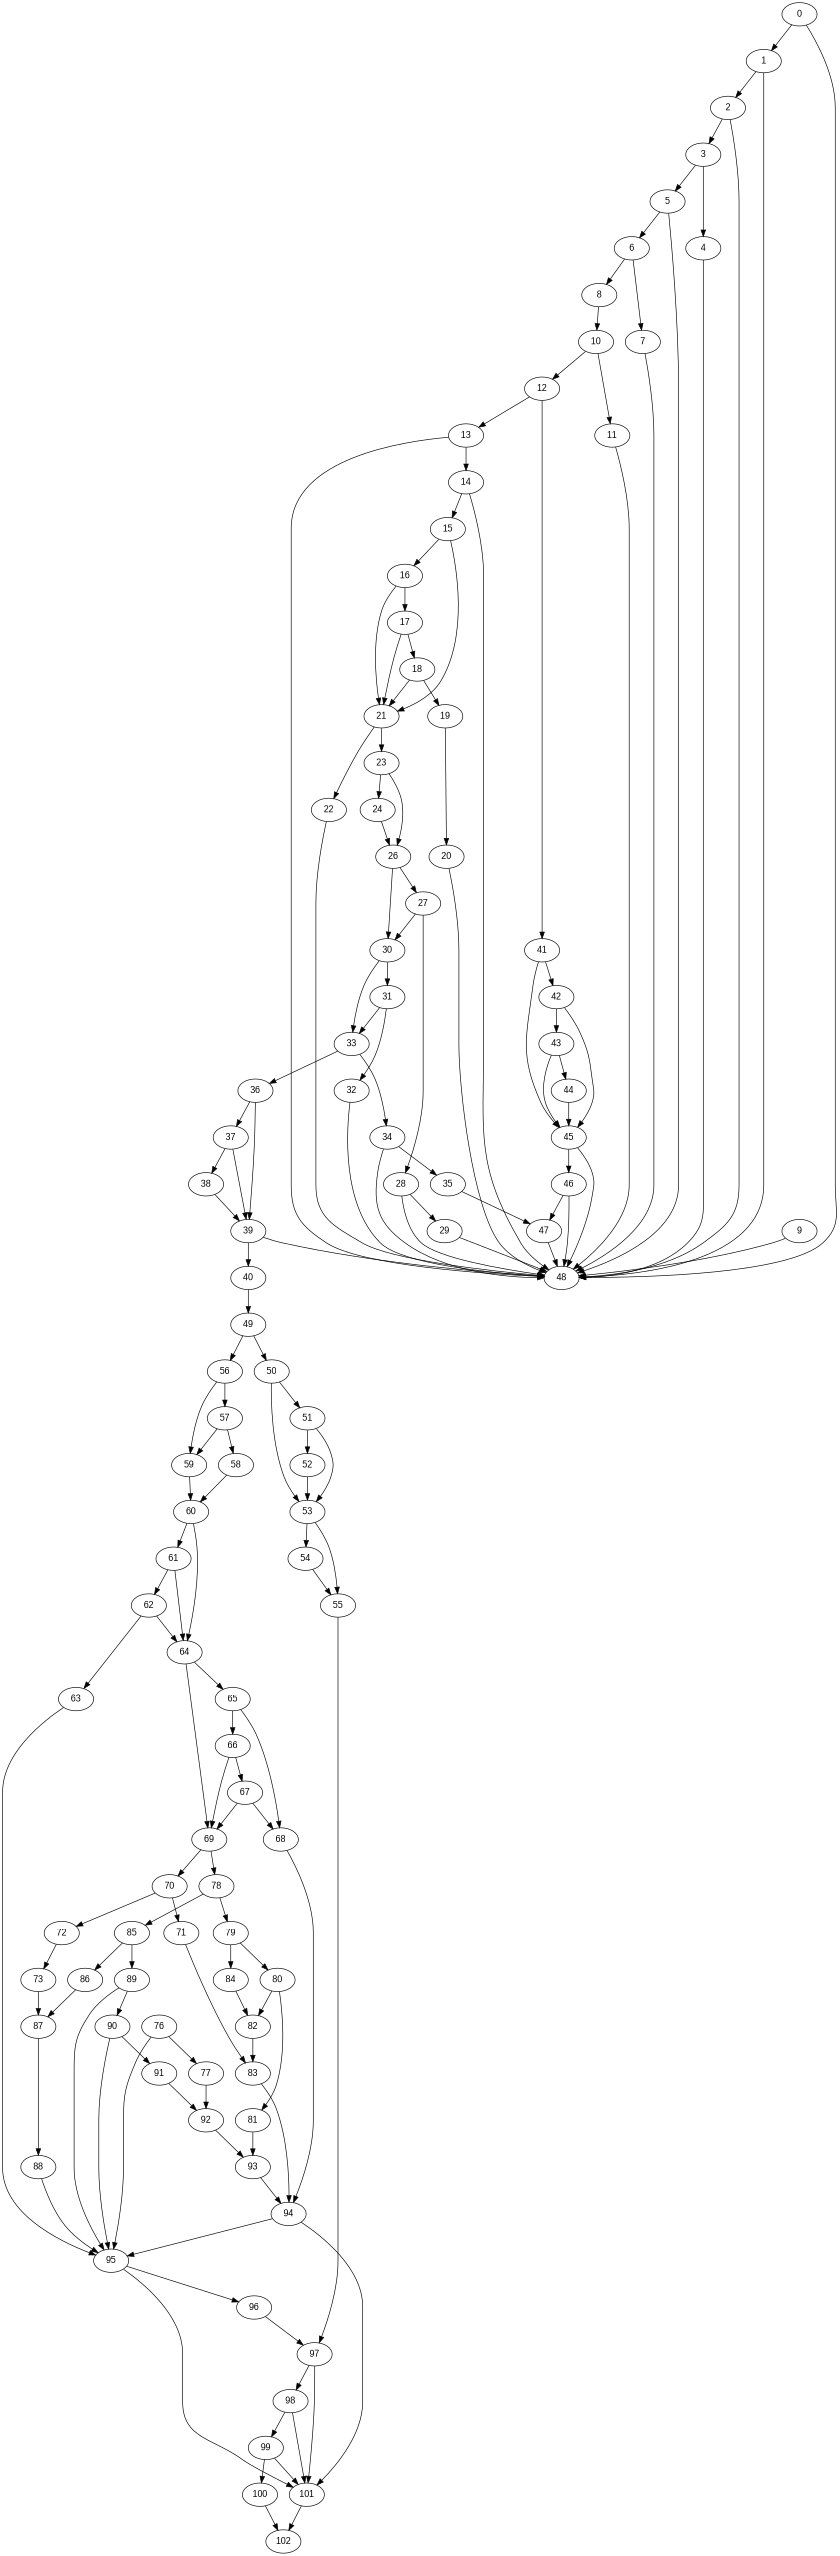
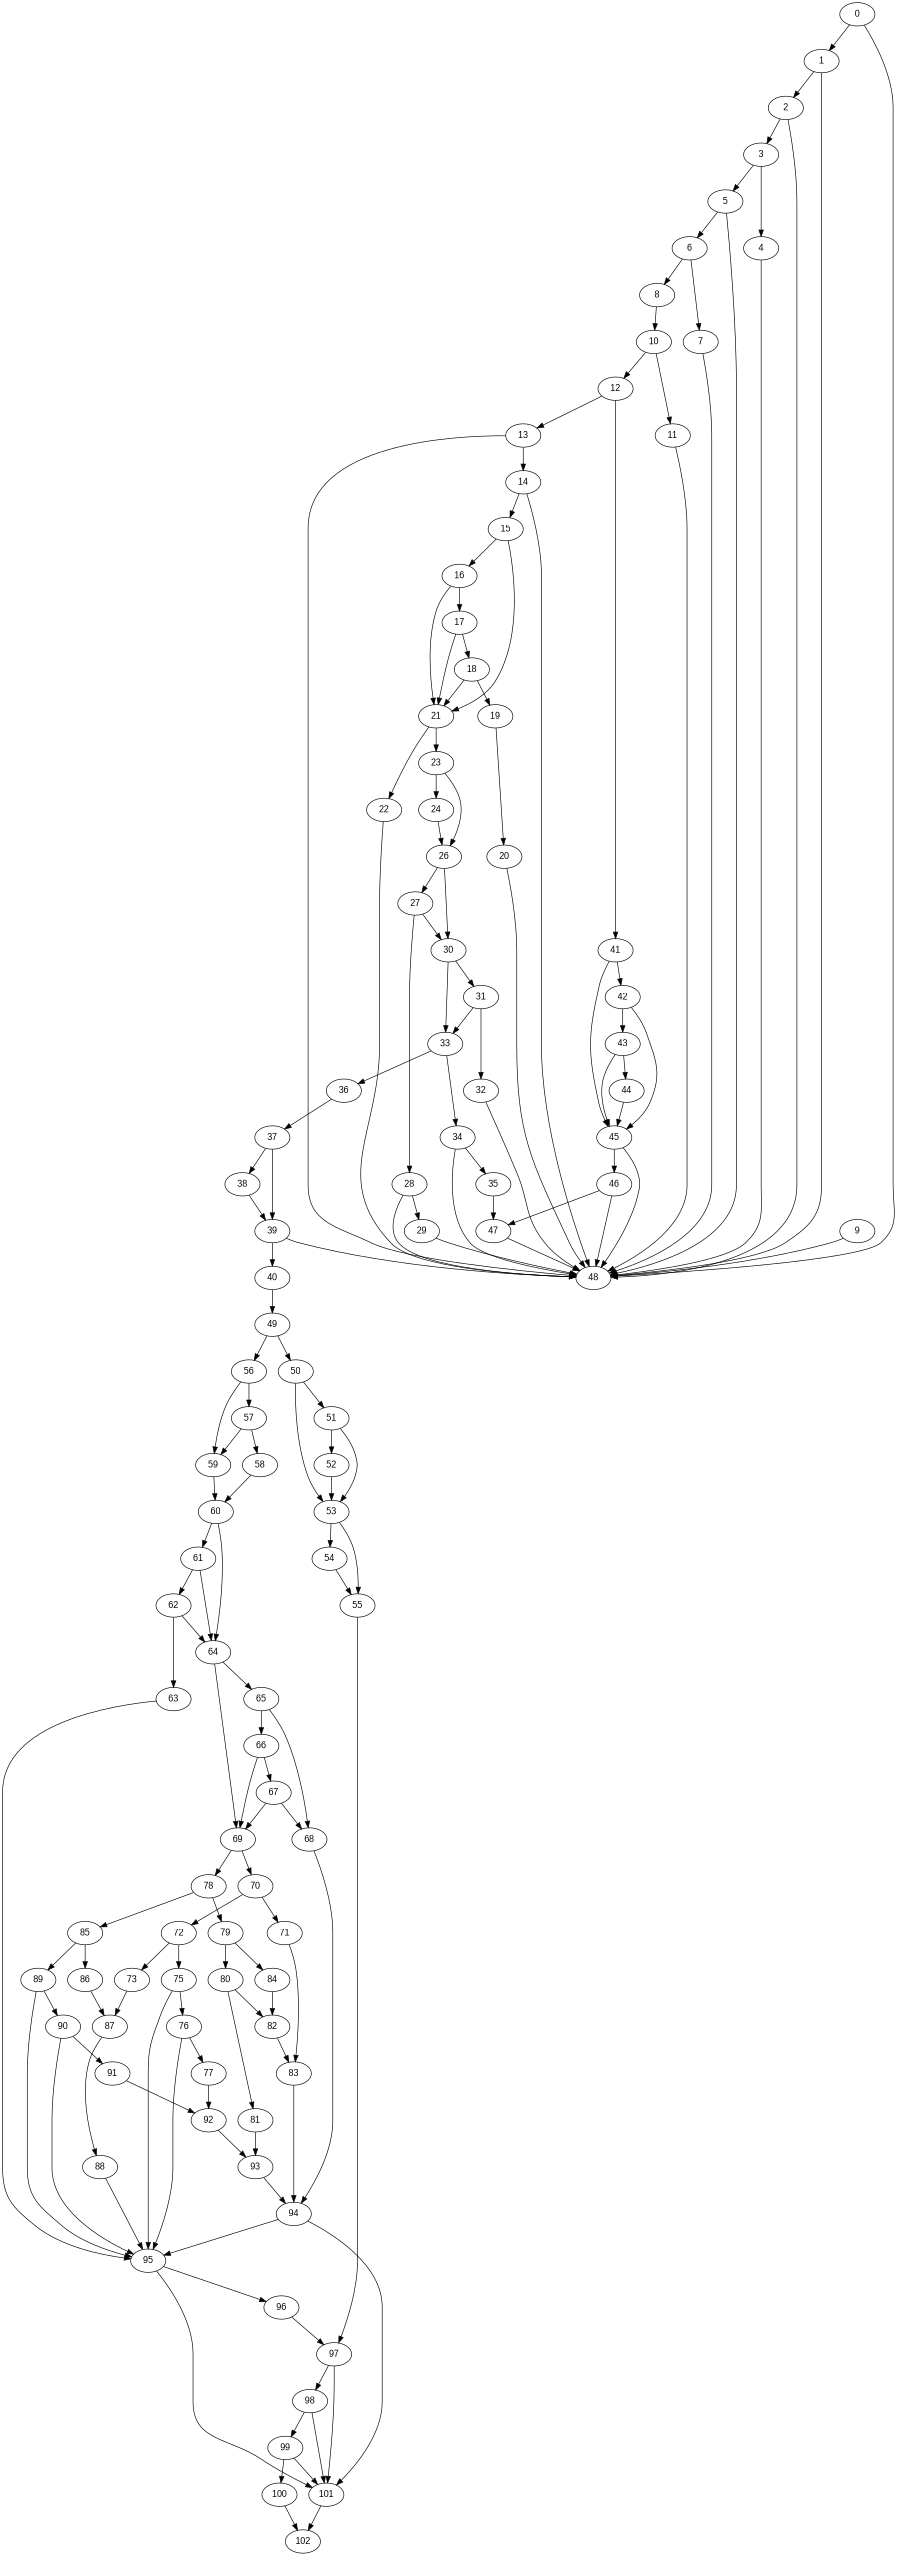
(254, 1158) -> none
none -> (179, 1980)
